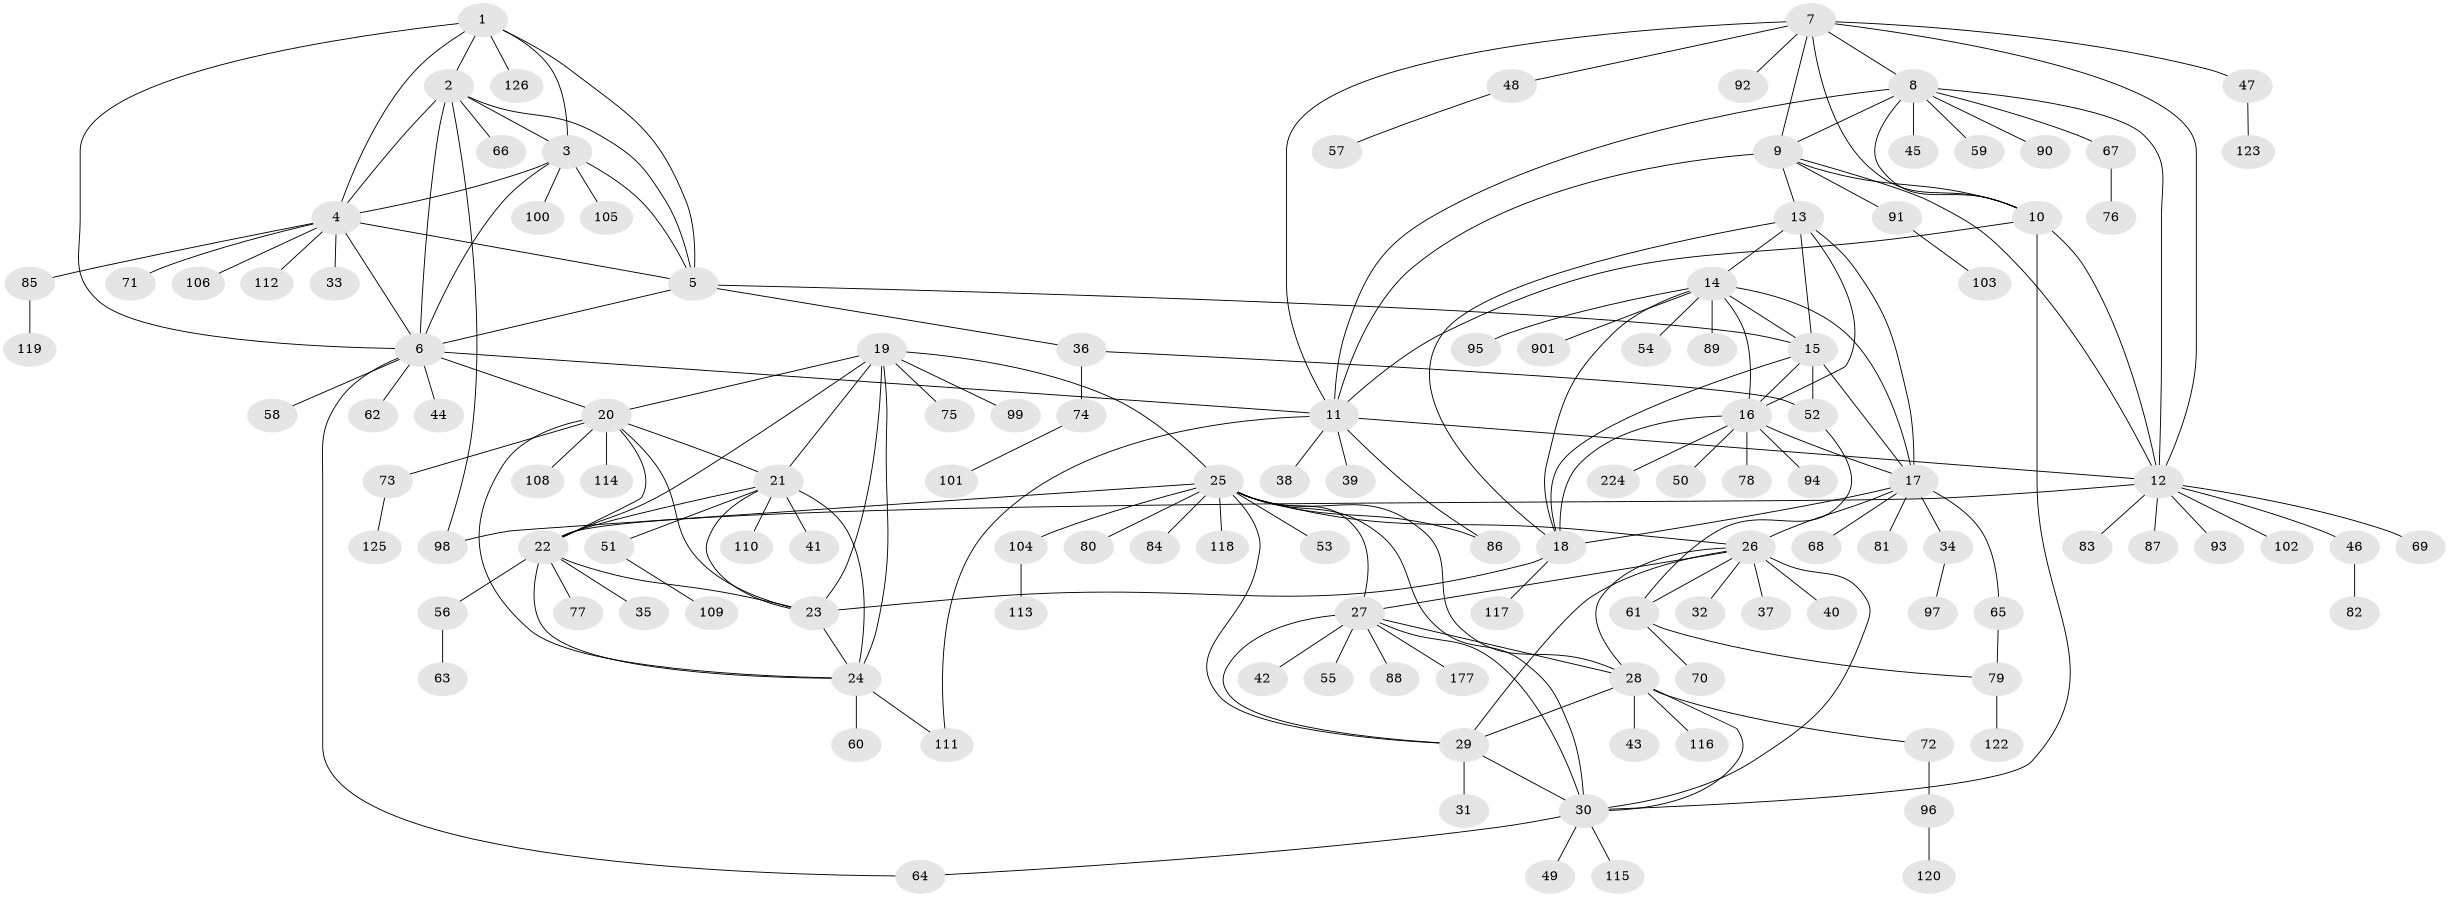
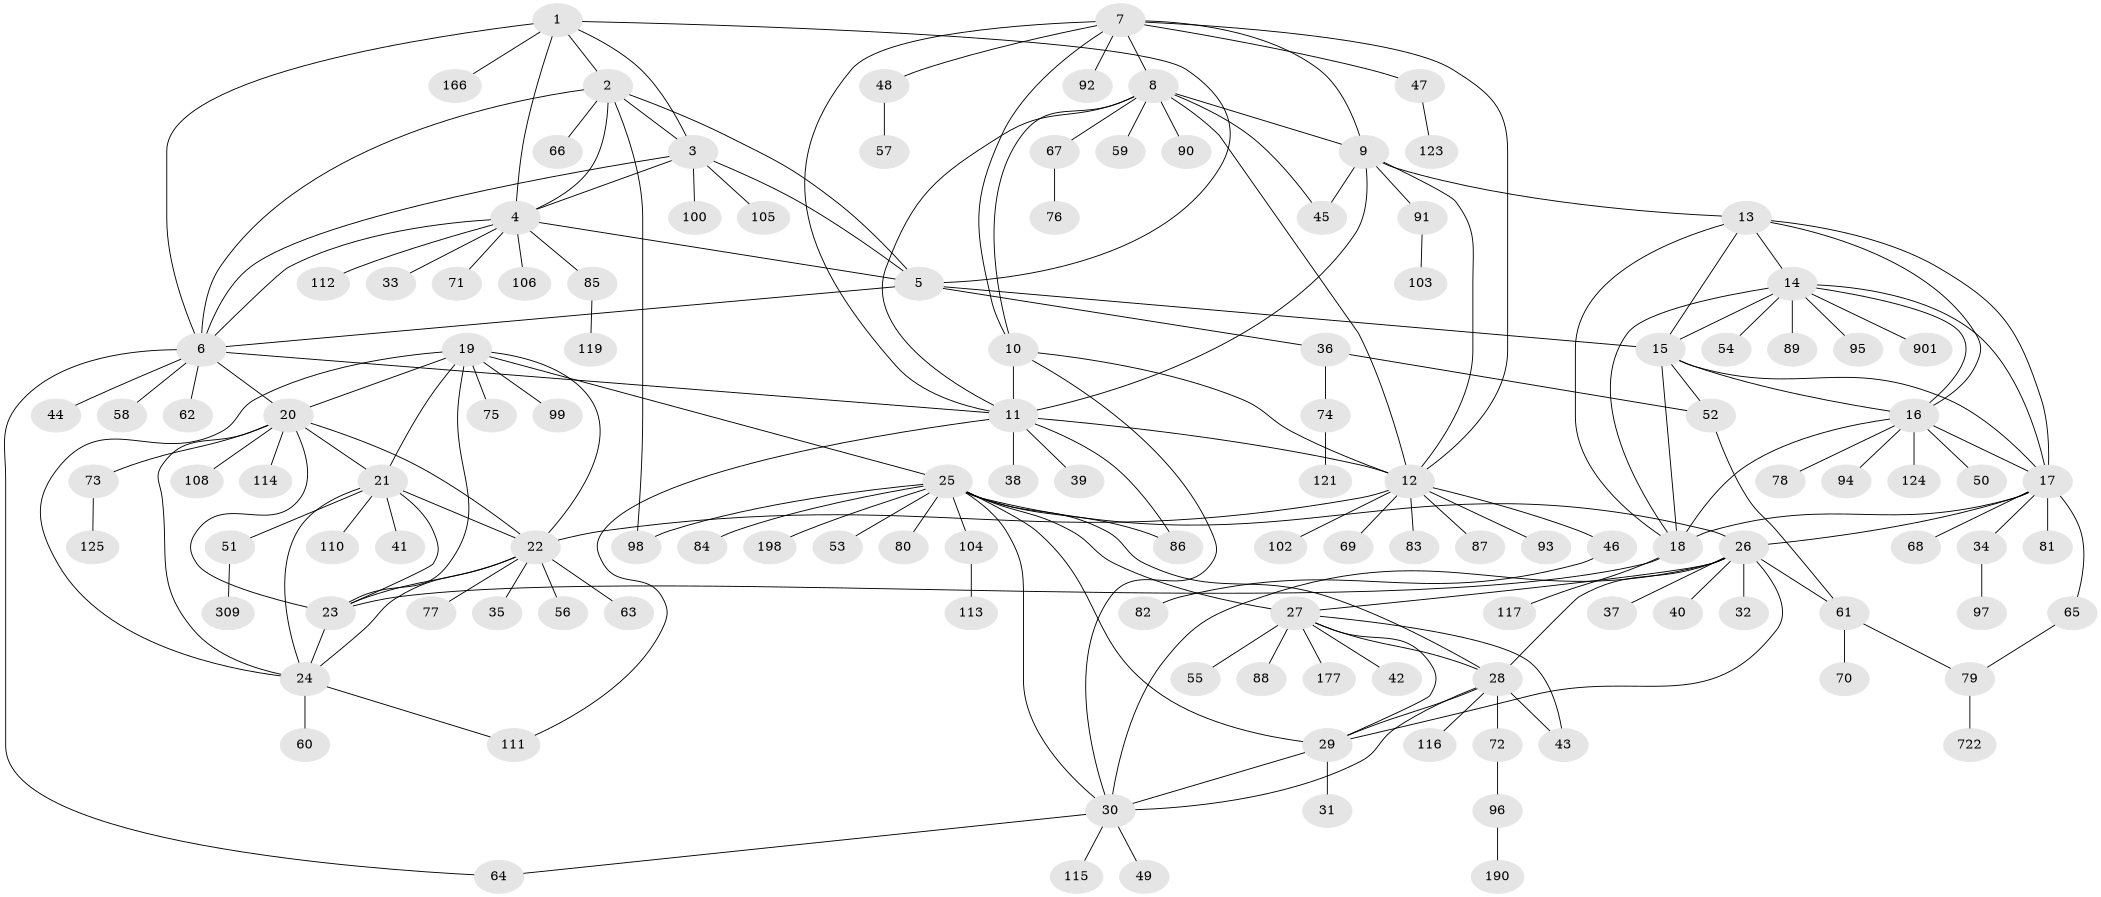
(517, 86) -> (455, 86)
(1908, 185) -> (1343, 185)
(952, 481) -> (1326, 481)
(1613, 481) -> (1914, 481)
(1222, 547) -> (770, 547)
(712, 613) -> (228, 613)
(443, 646) -> (582, 580)
(1509, 674) -> (1464, 638)
(1997, 745) -> (1970, 745)
(1929, 877) -> (1498, 877)
